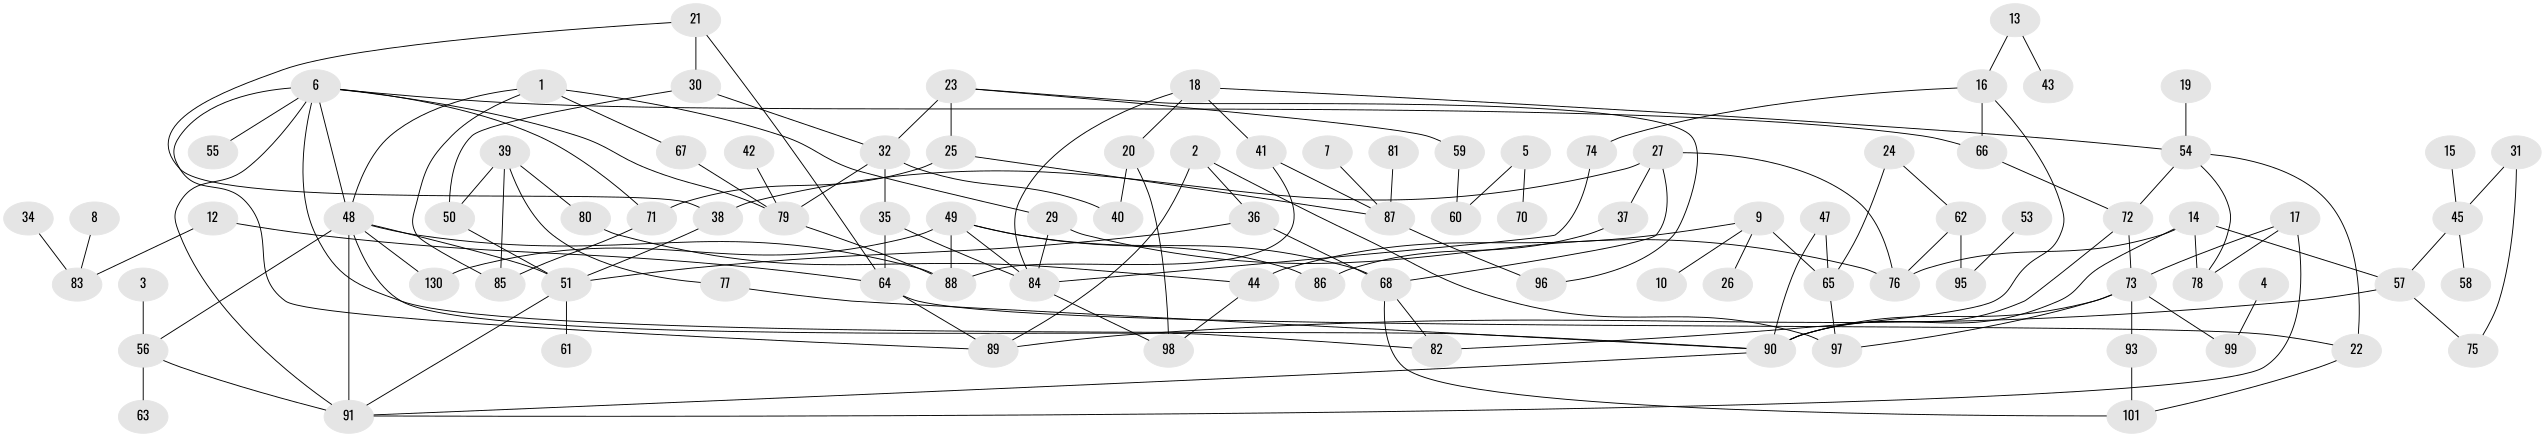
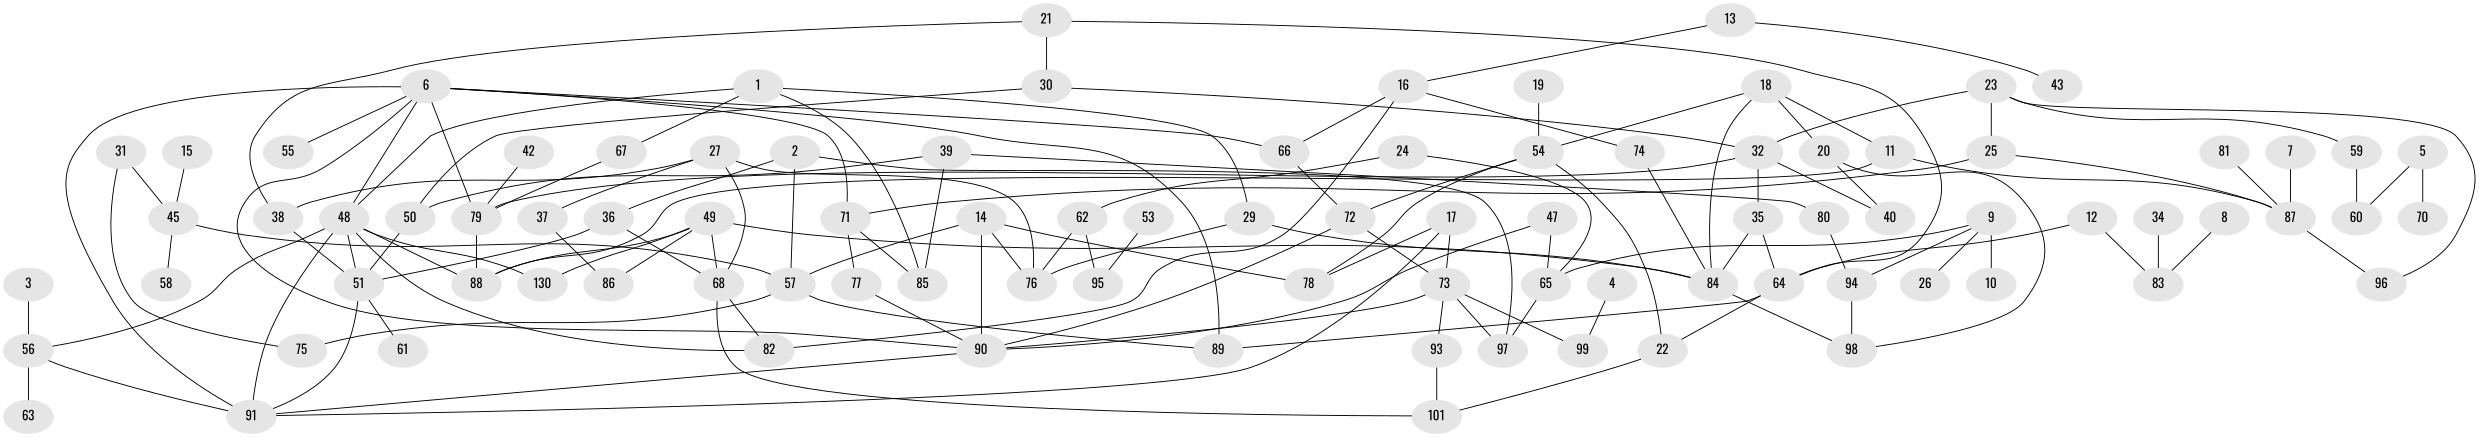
(1261, 152) -> (1890, 152)
(1130, 257) -> (793, 218)
(602, 262) -> (851, 251)
(1254, 285) -> (1852, 285)
